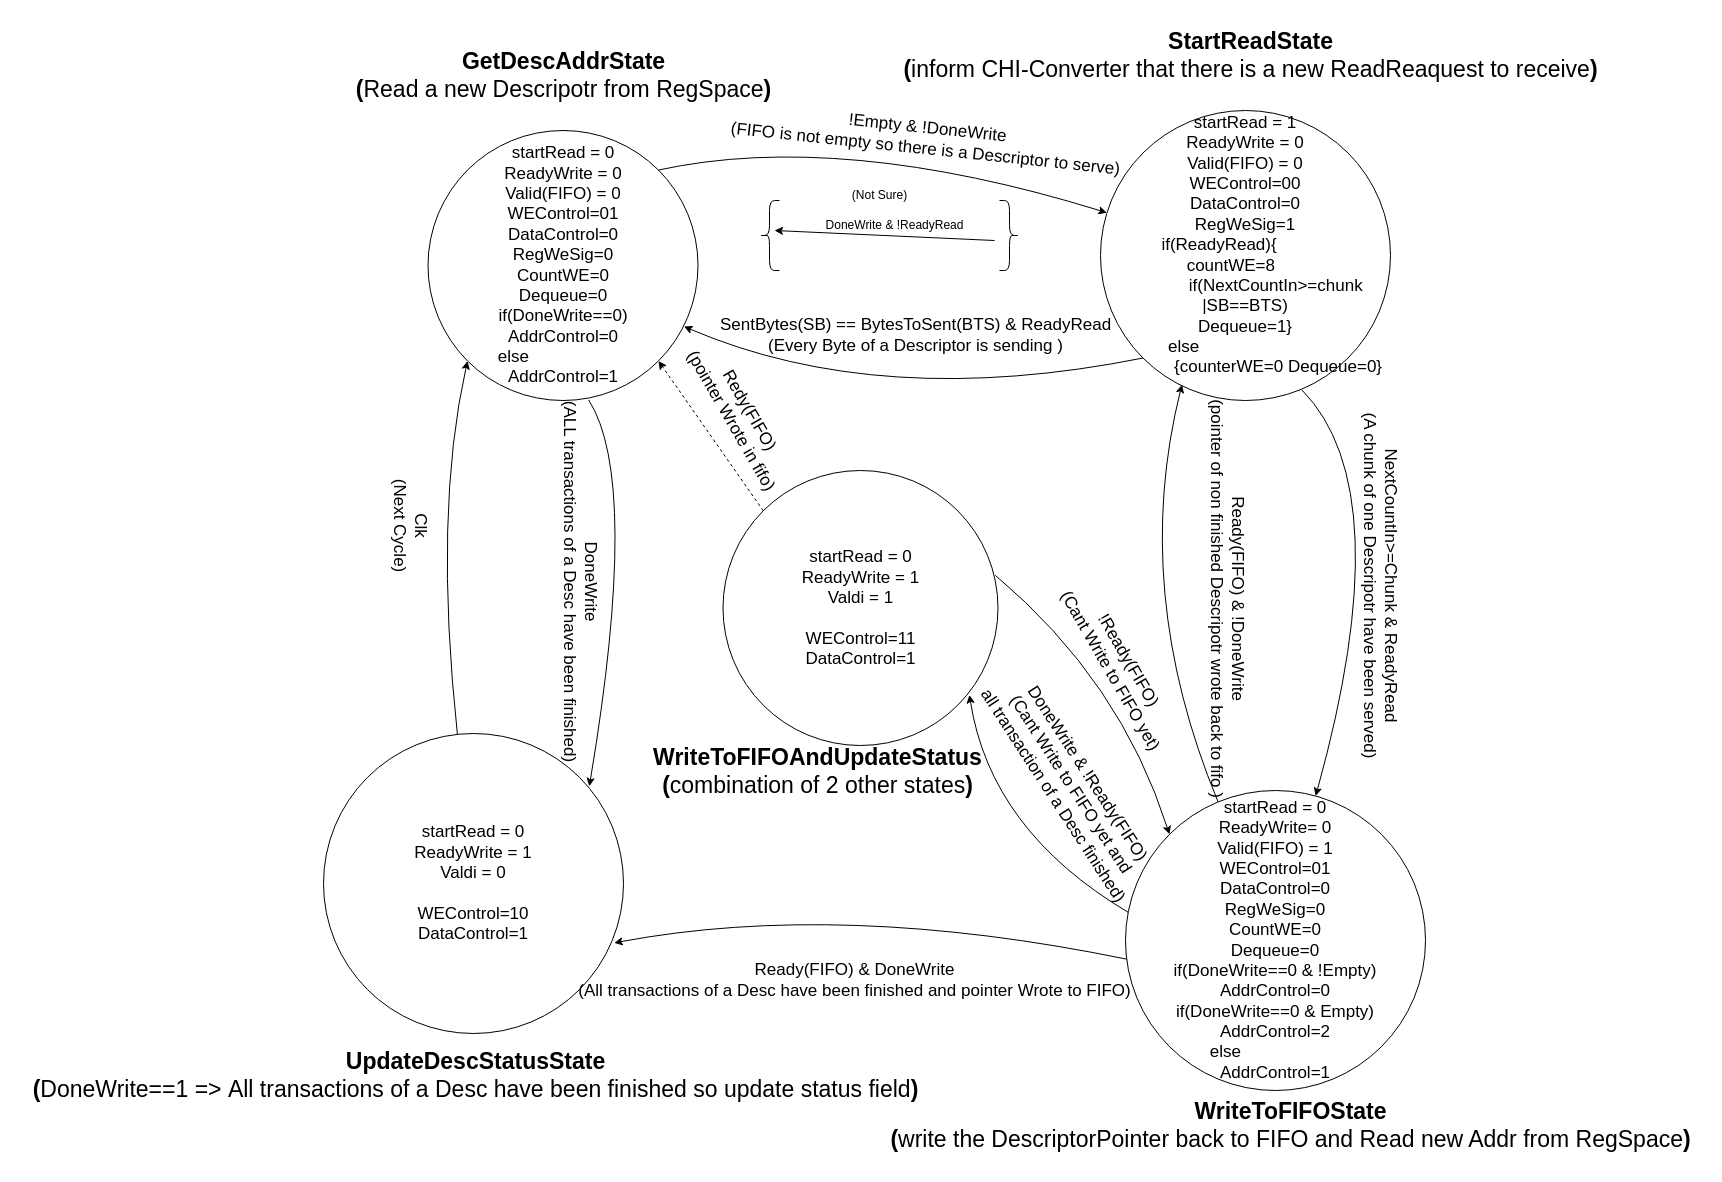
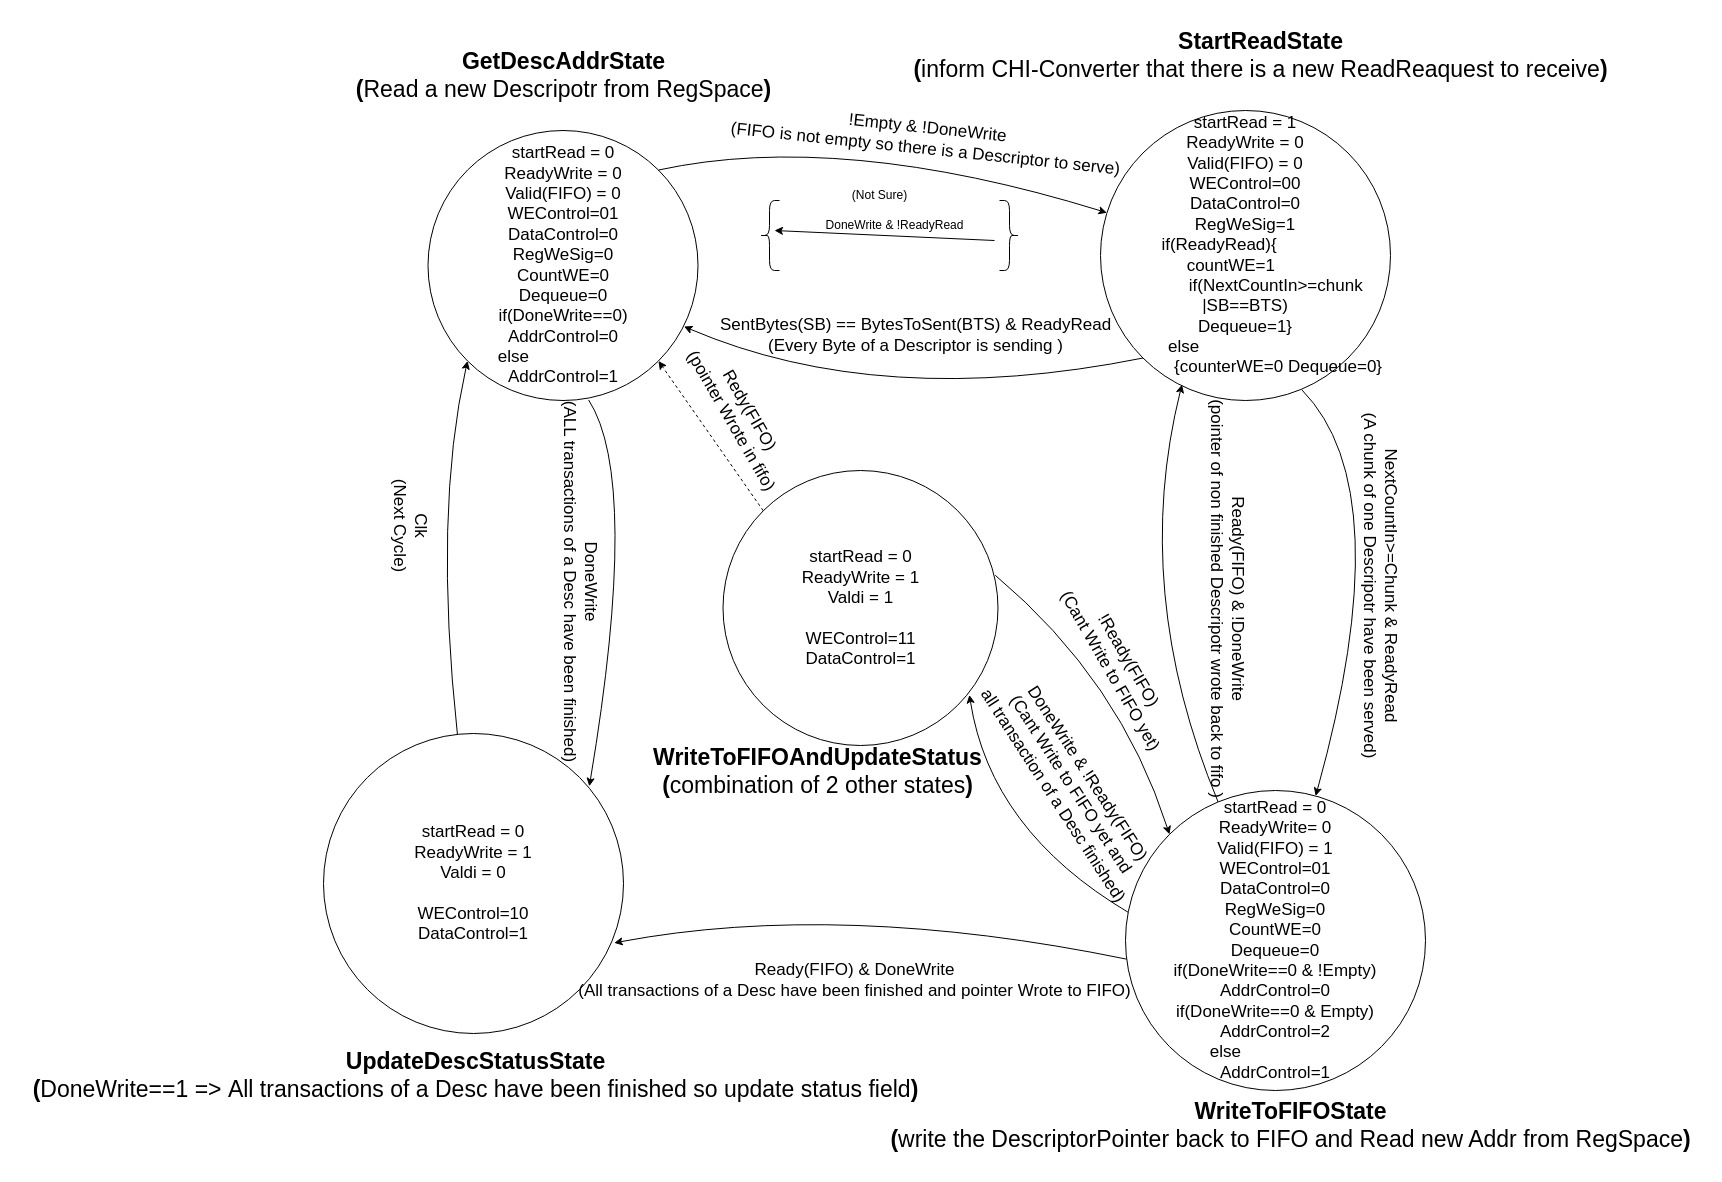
(1251, 56) -> (1261, 56)
(1246, 256) -> (1246, 256)
